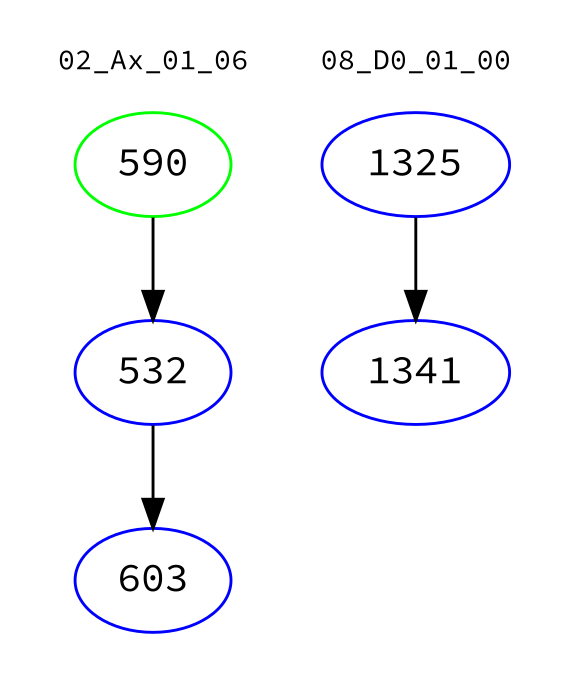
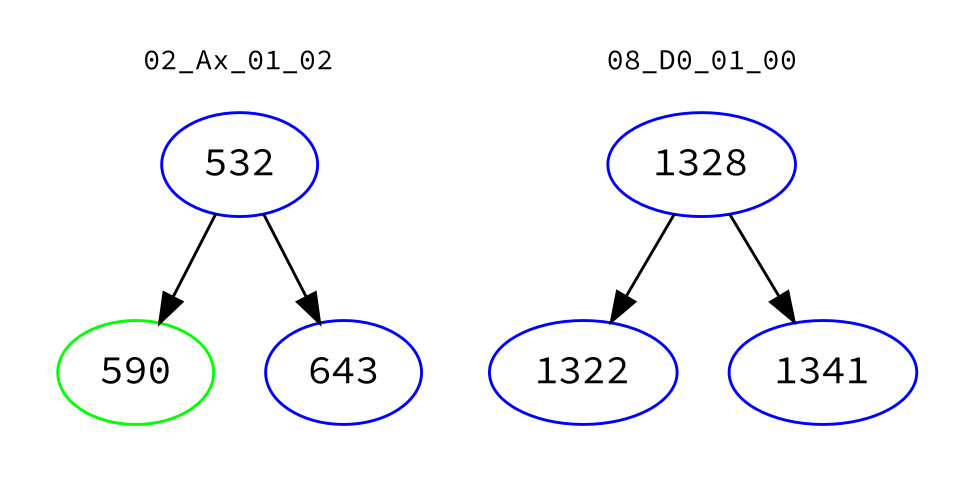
(154, 62) -> (240, 62)
(416, 165) -> (702, 165)
(153, 254) -> (194, 256)
none -> (583, 372)
(153, 580) -> (344, 372)
